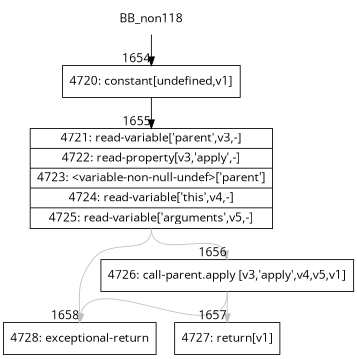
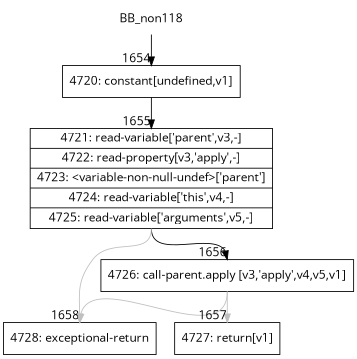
(185, 244) -> (185, 244)
